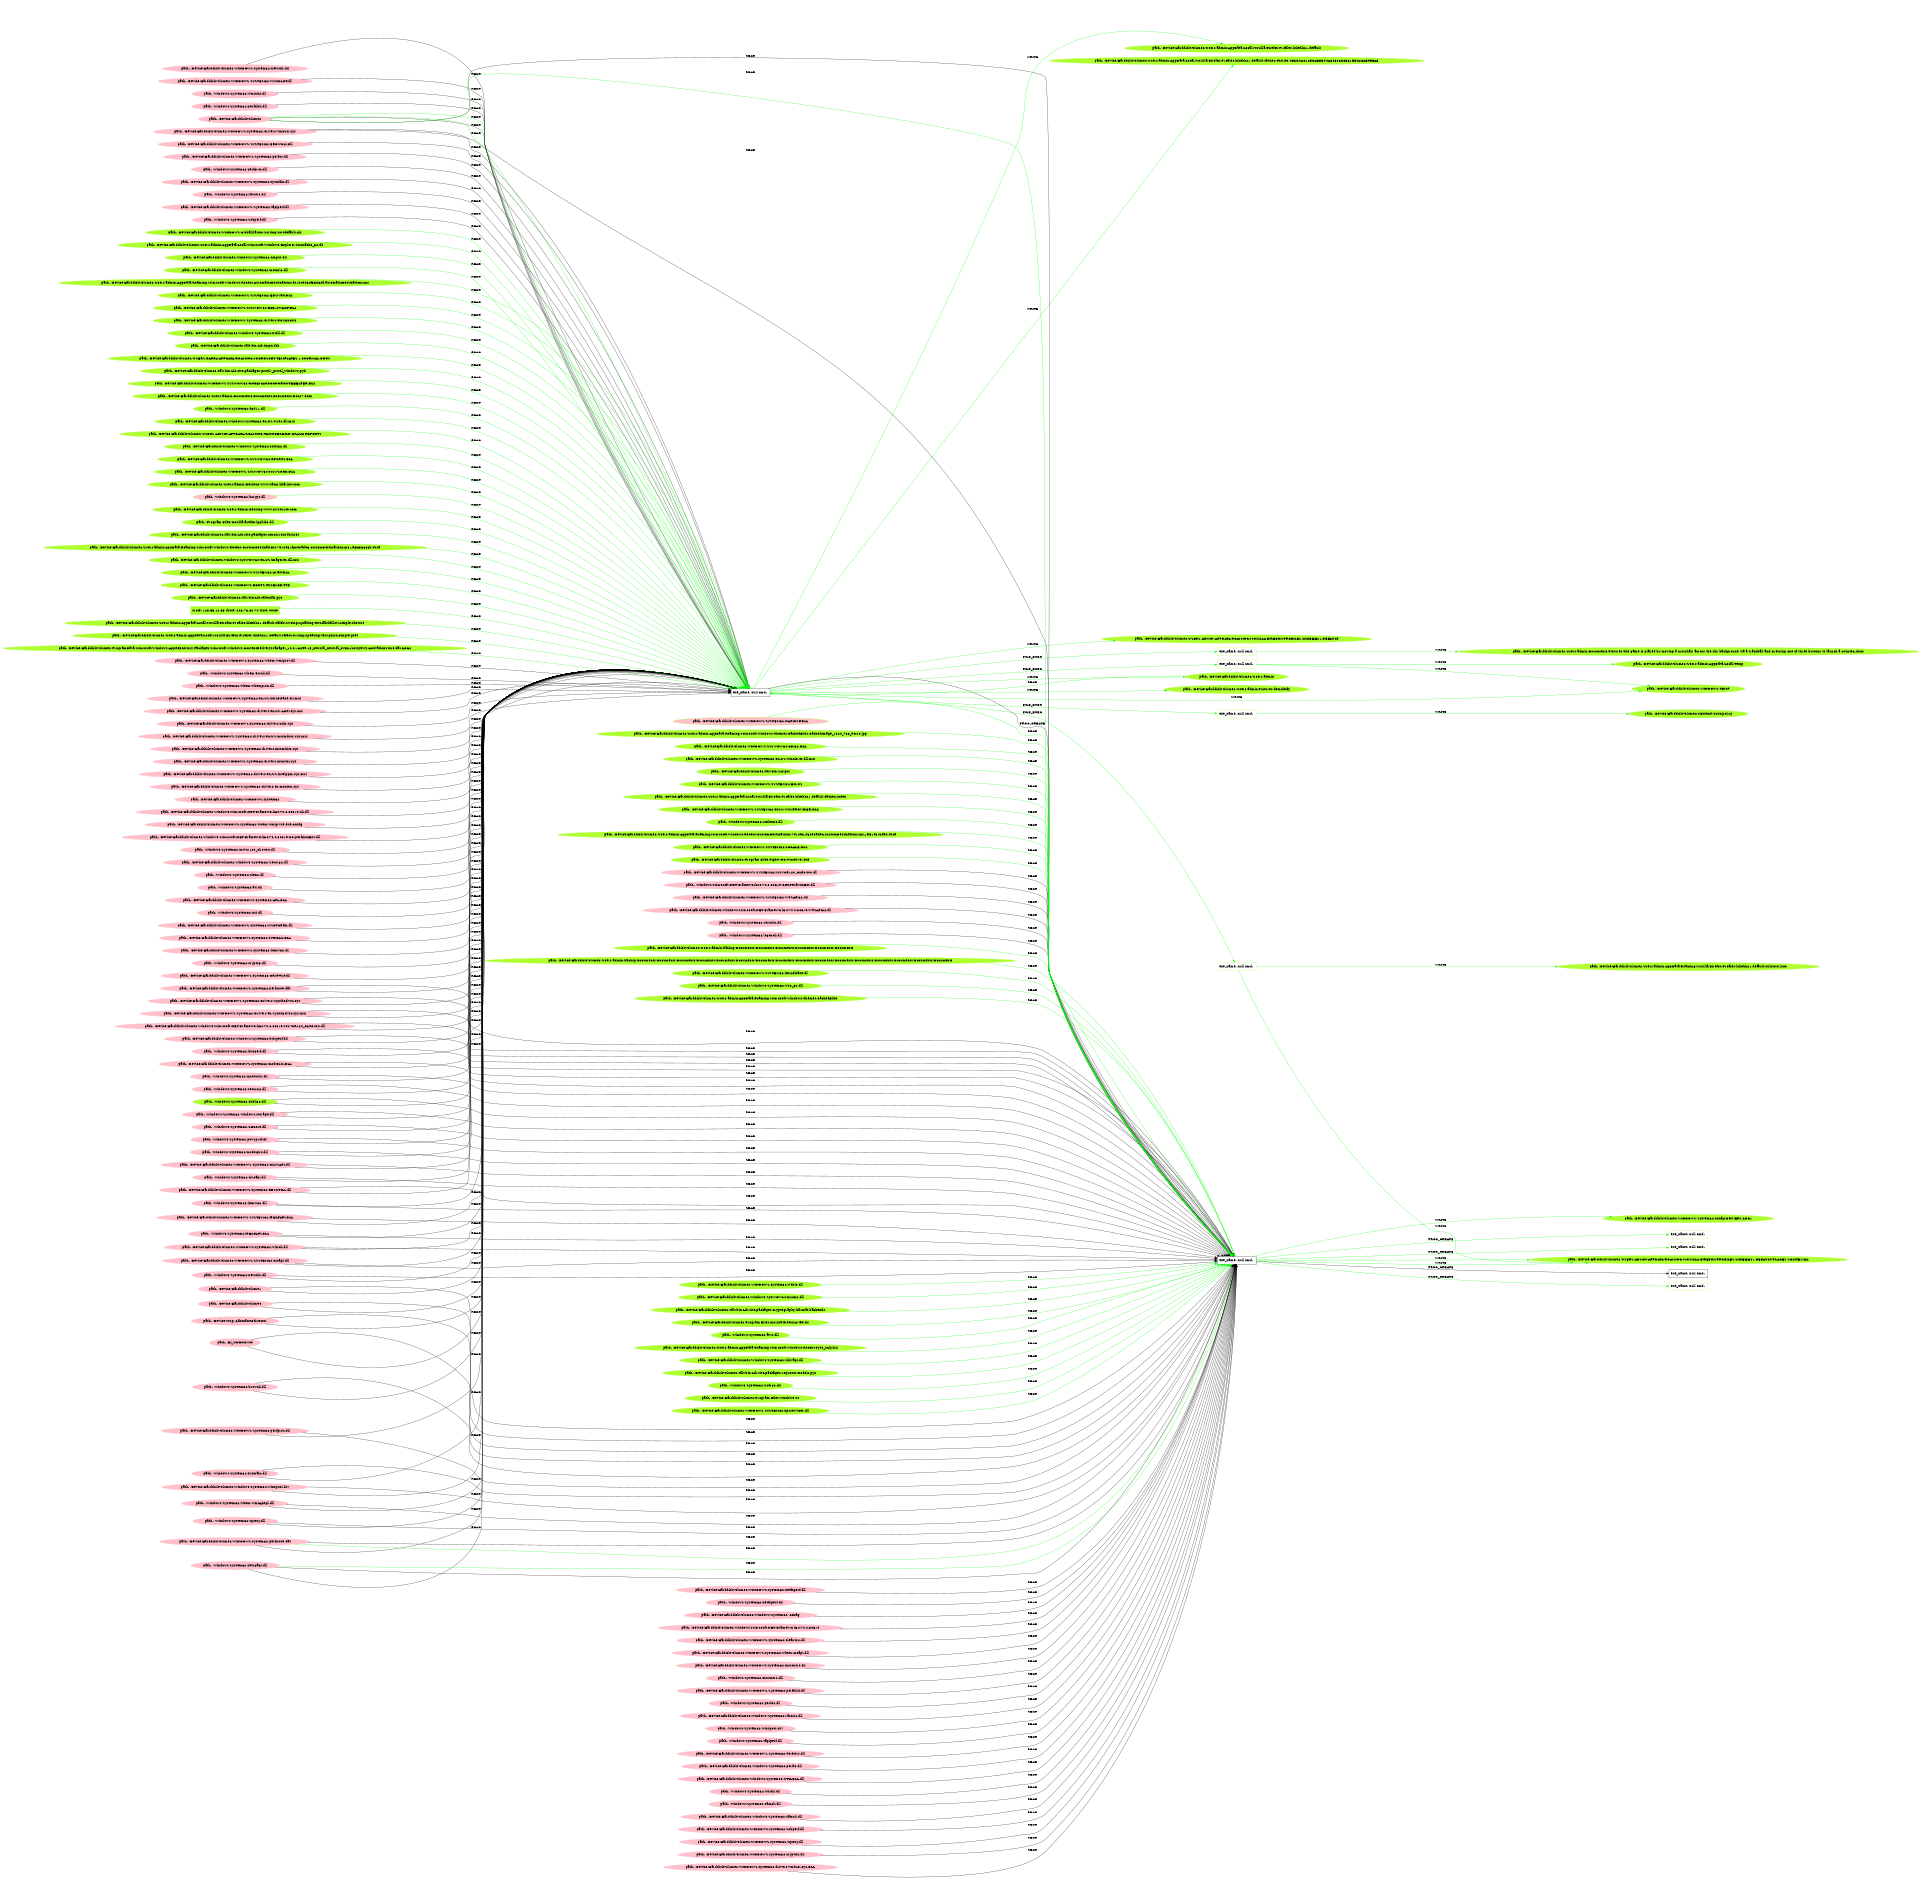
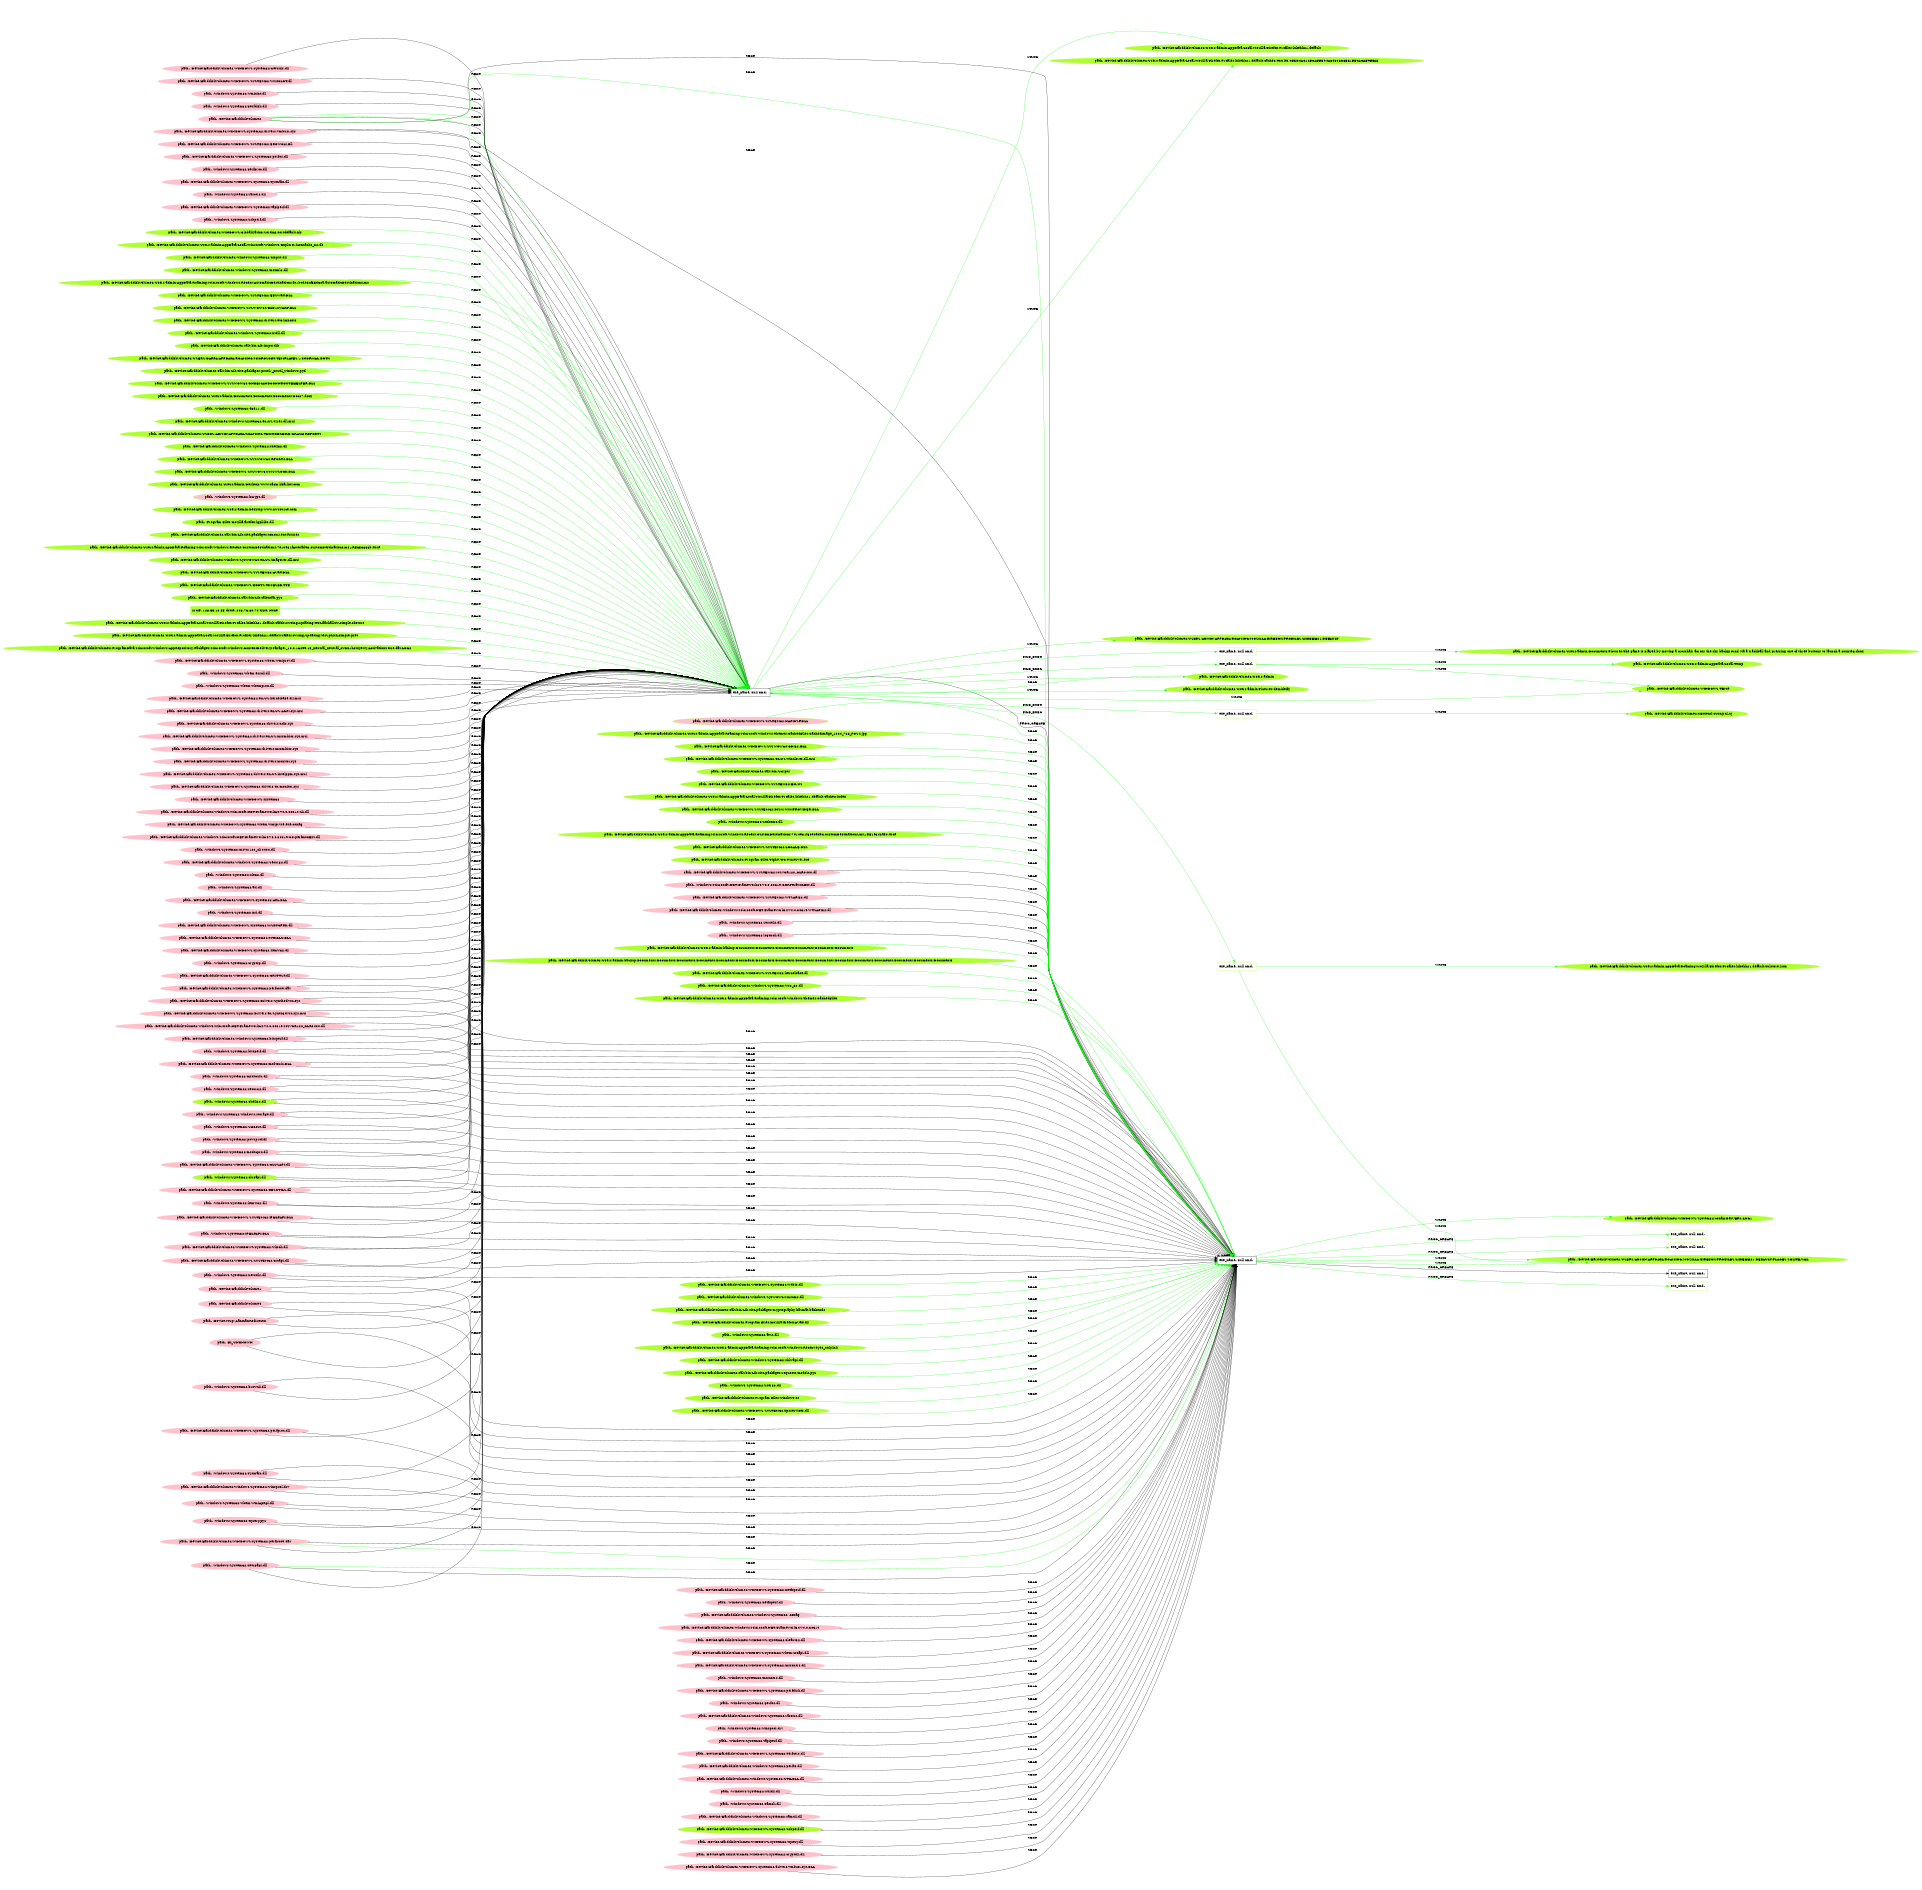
(235, 1178) -> (235, 1178)
(235, 1521) -> (235, 1521)
(751, 1829) -> (751, 1829)
